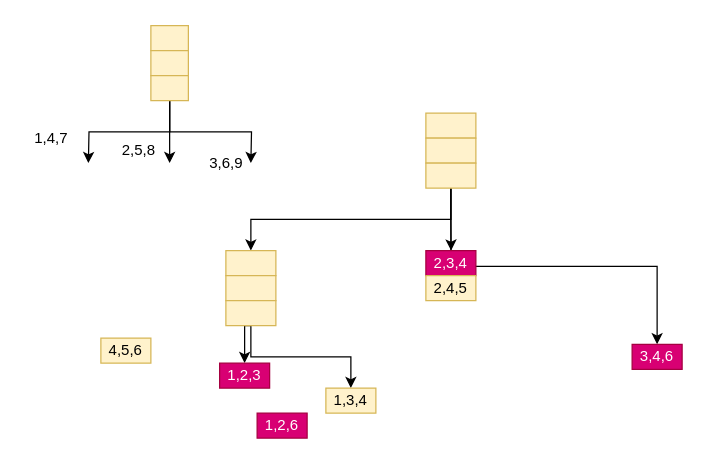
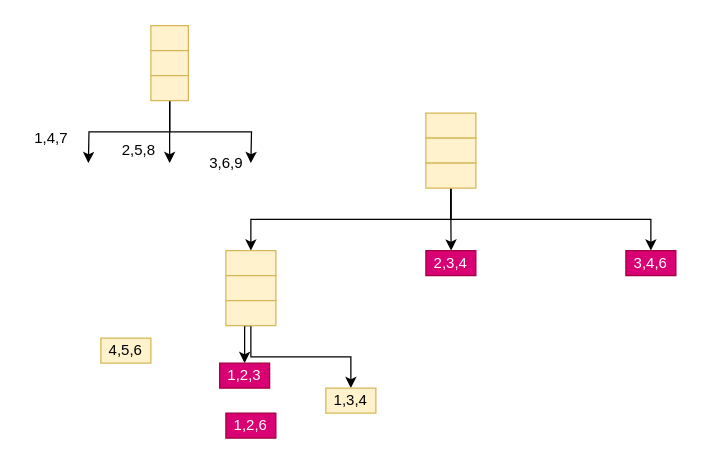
(451, 288) -> none
(657, 357) -> (651, 263)
(282, 426) -> (251, 426)
